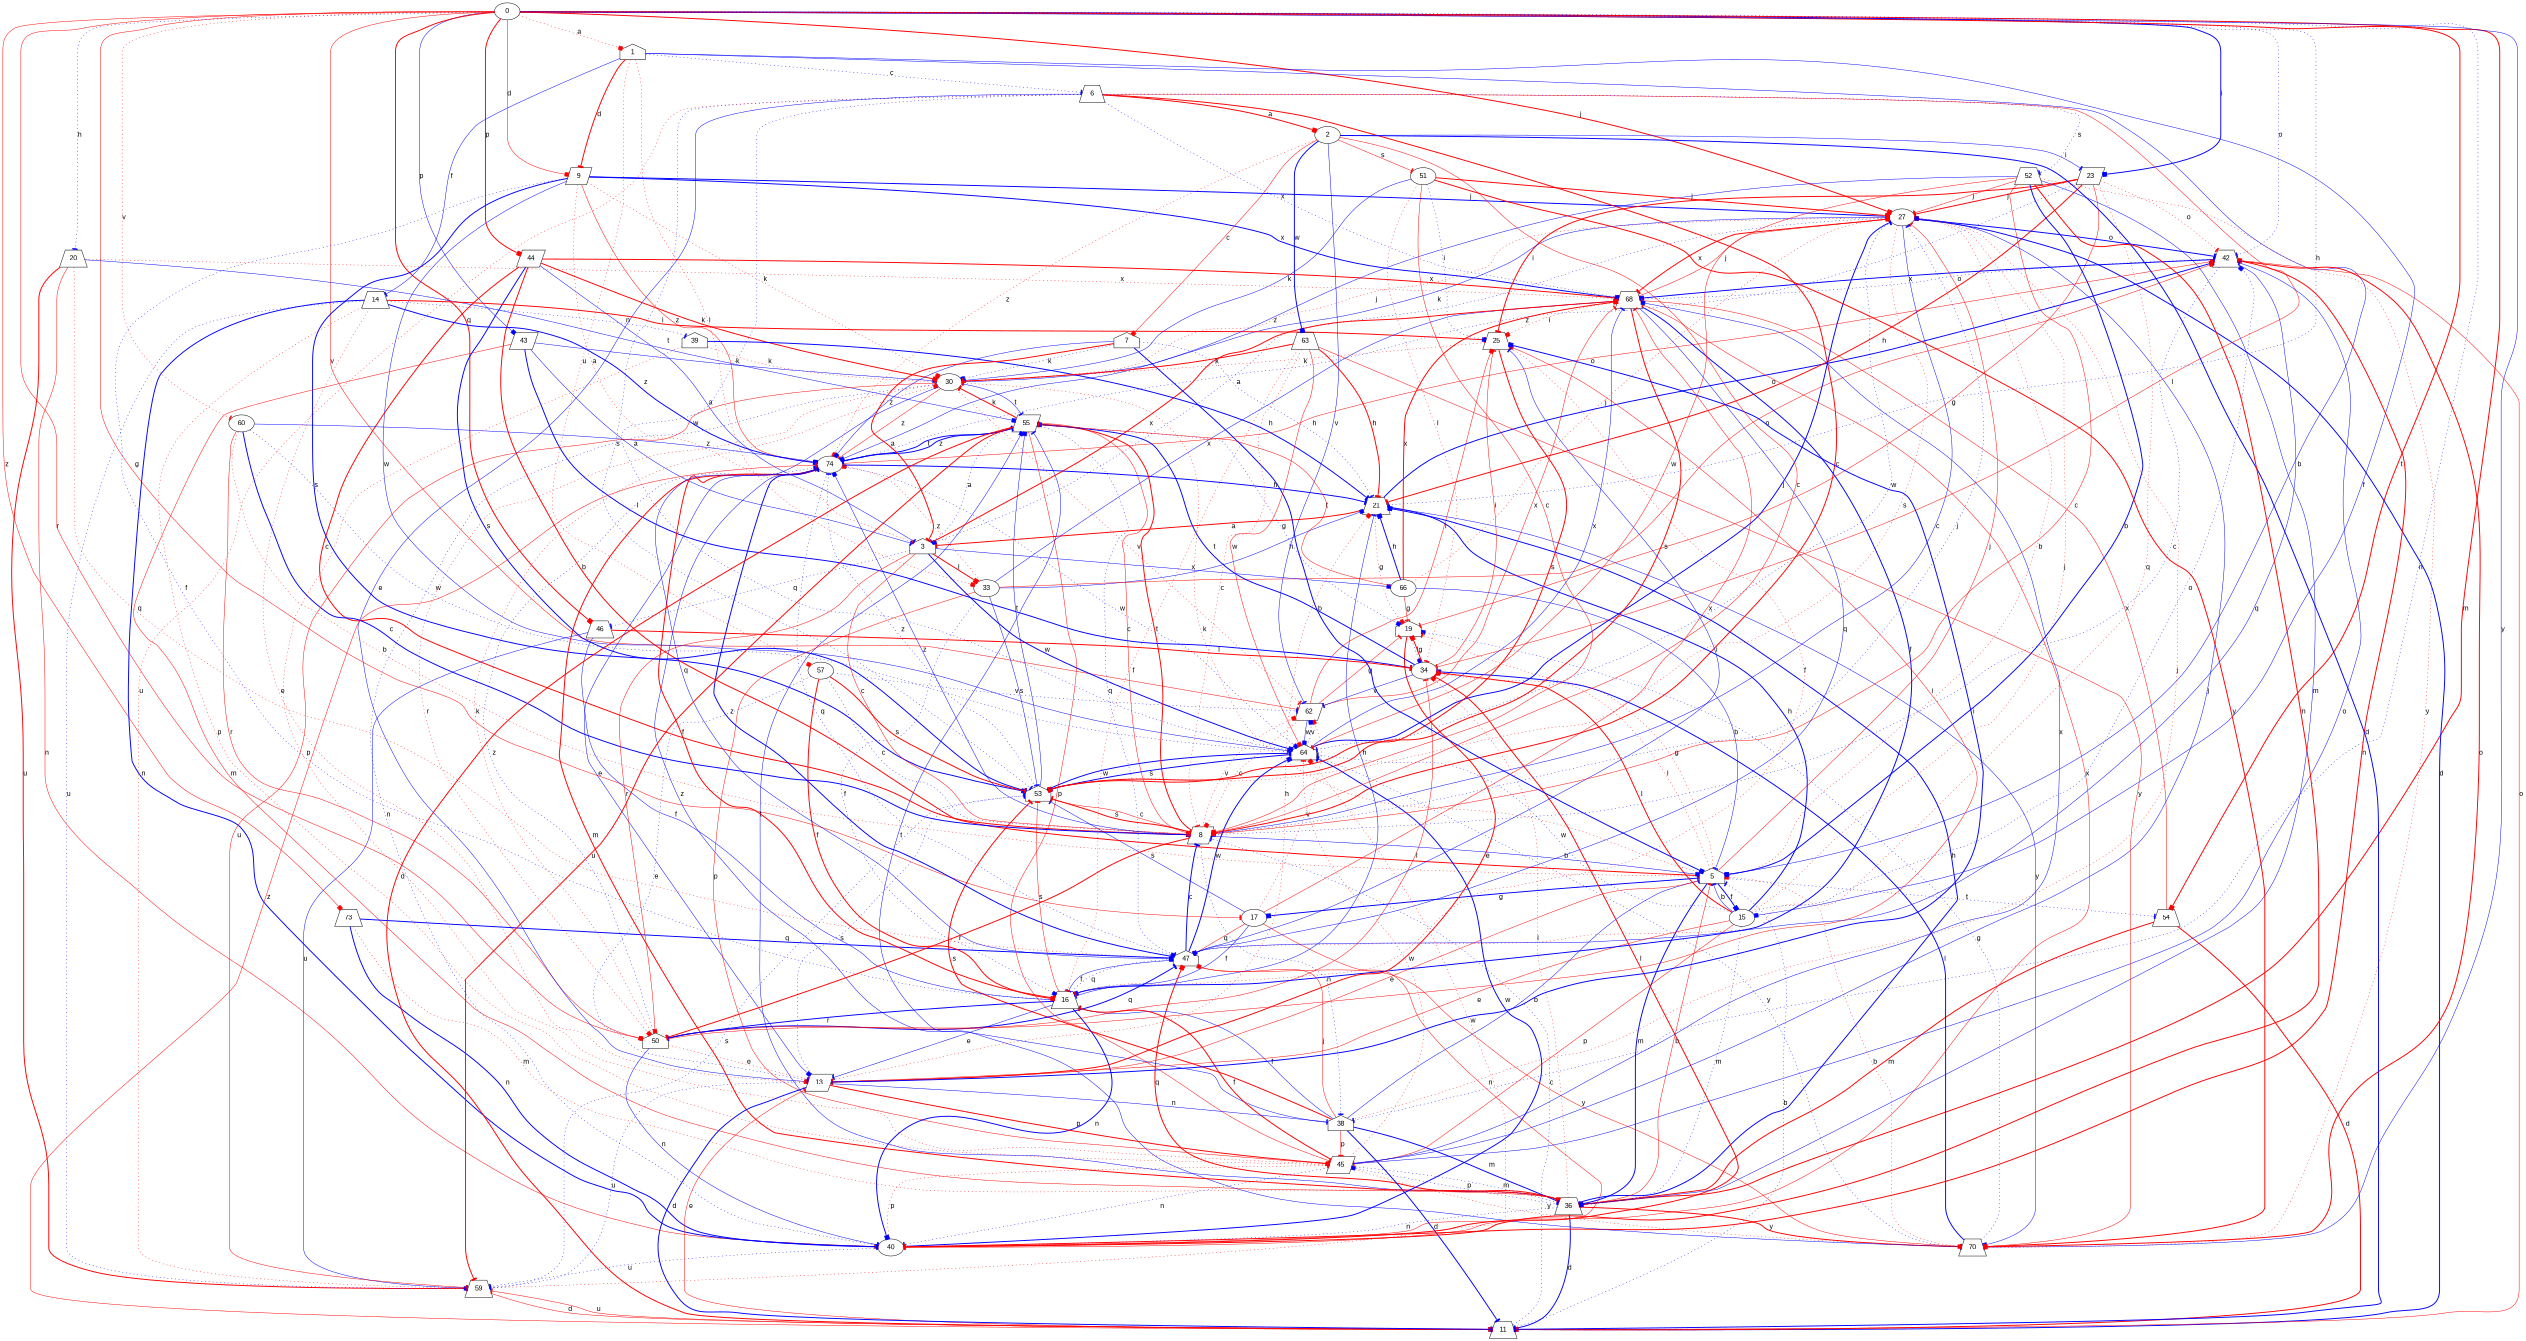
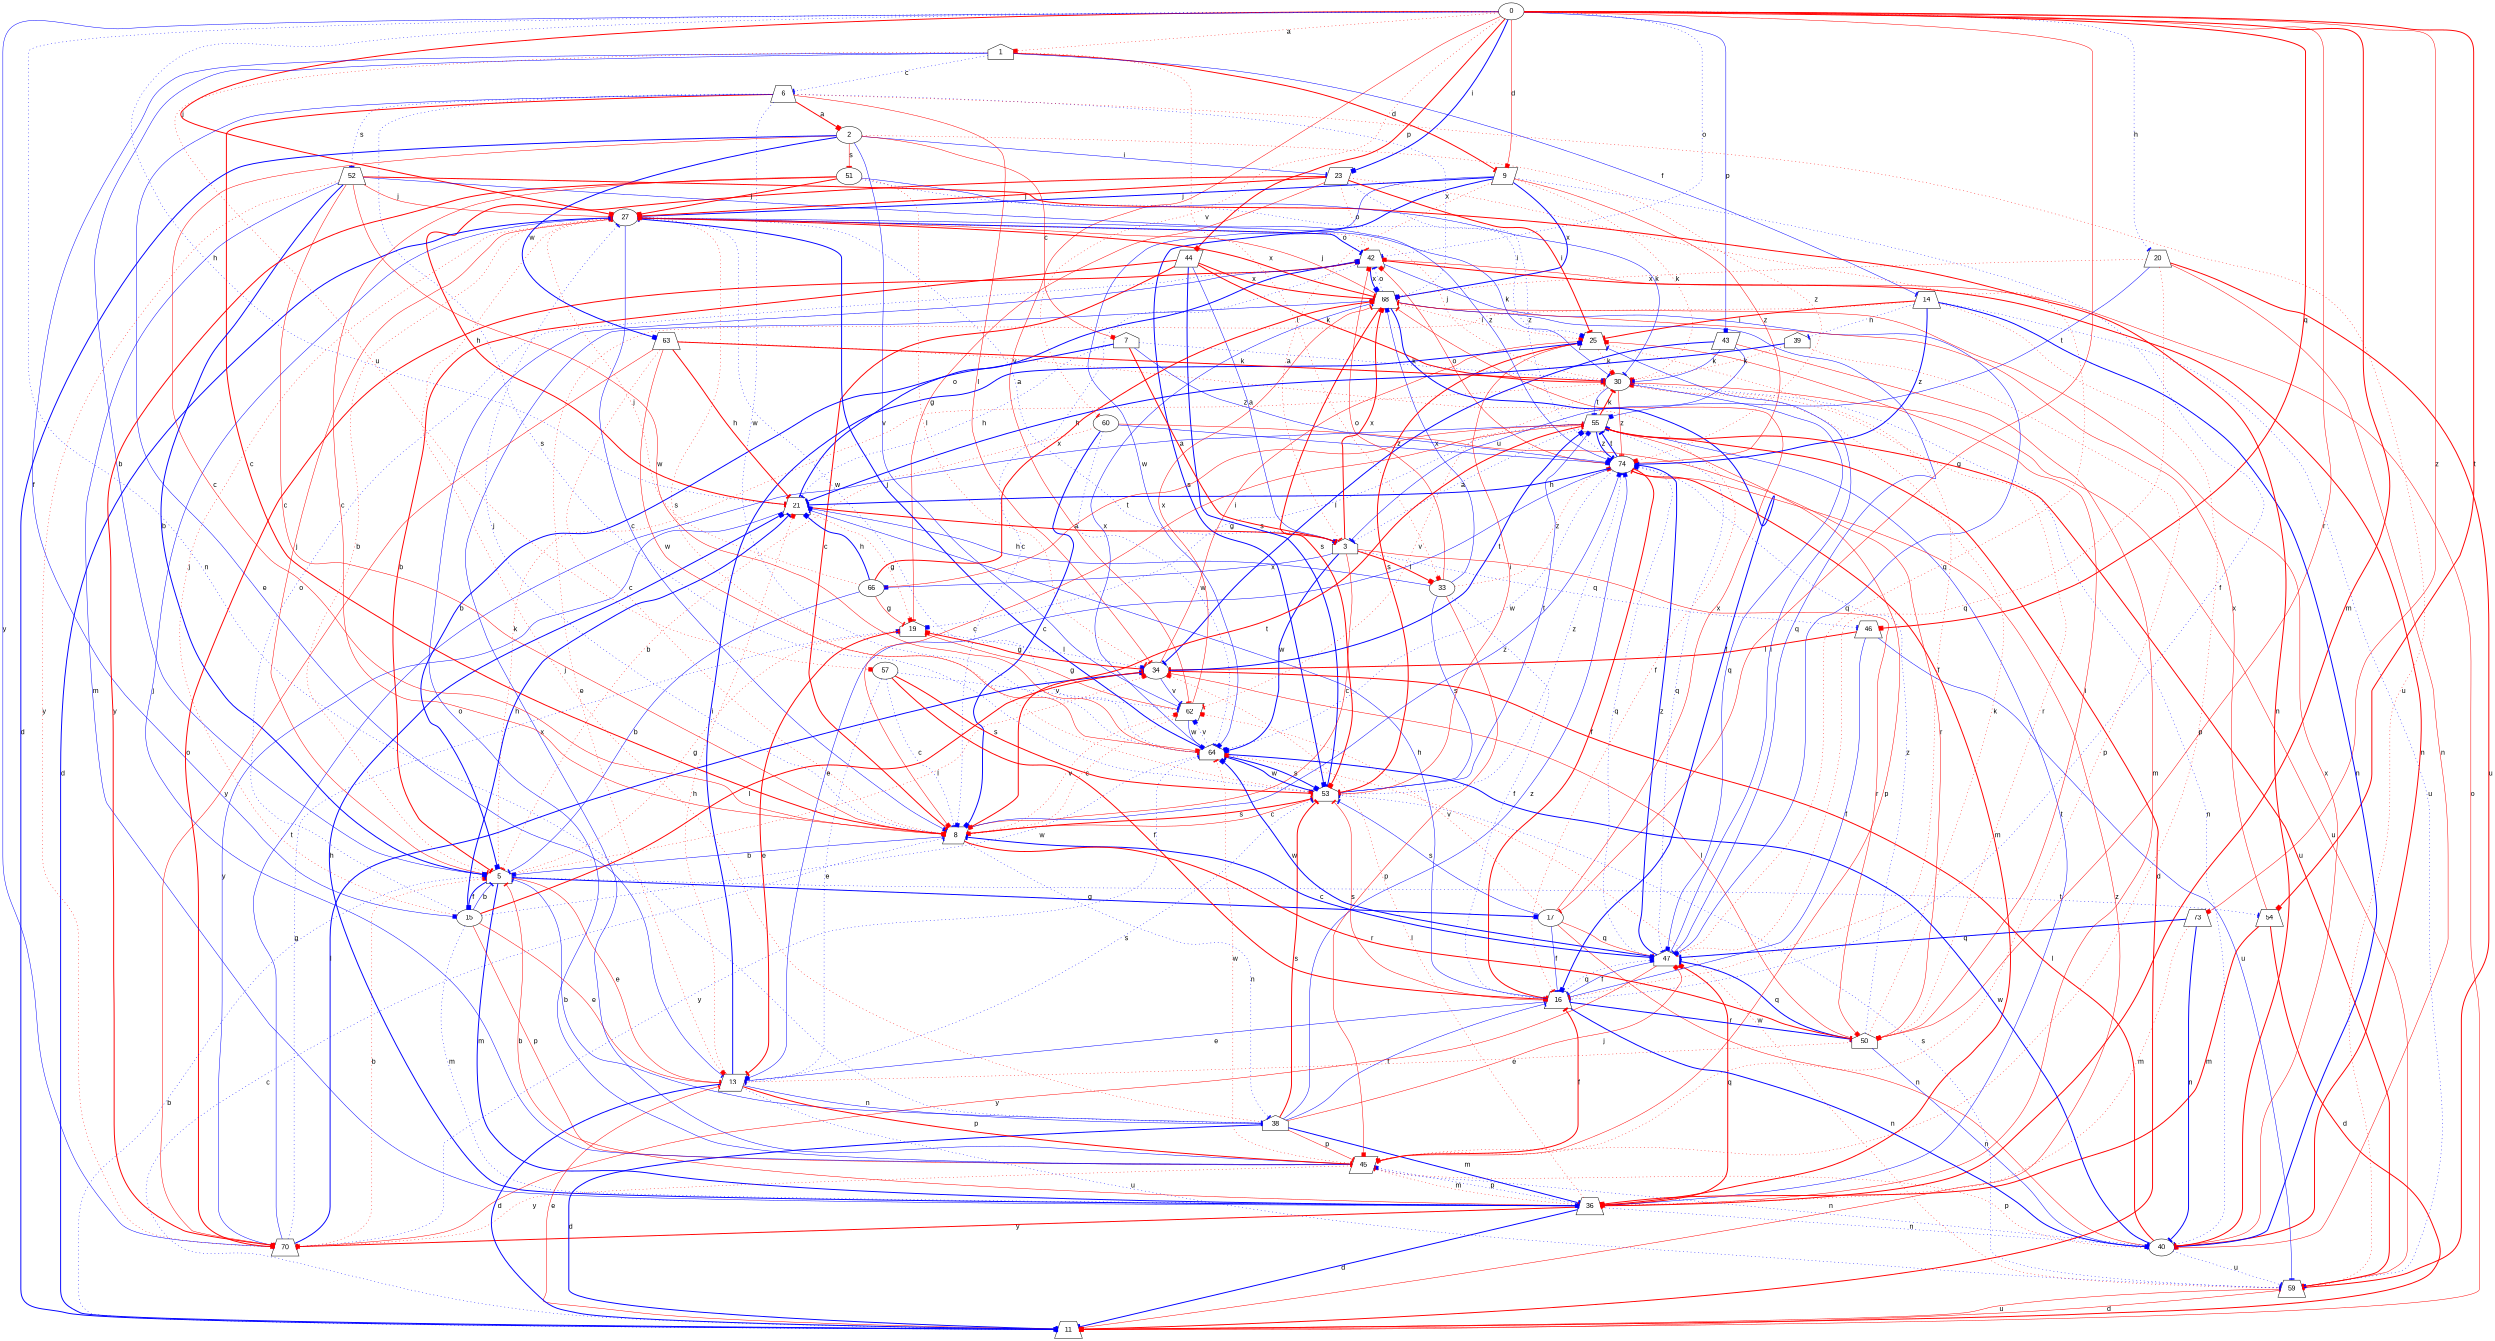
(636, 444) -> (1499, 444)
(1436, 554) -> (1507, 597)
(1455, 1179) -> (1474, 1193)
